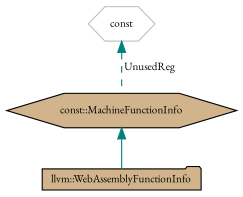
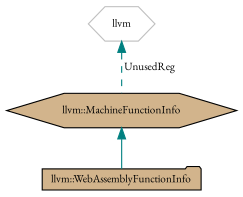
(122, 24) -> (122, 24)
(122, 111) -> (122, 111)
